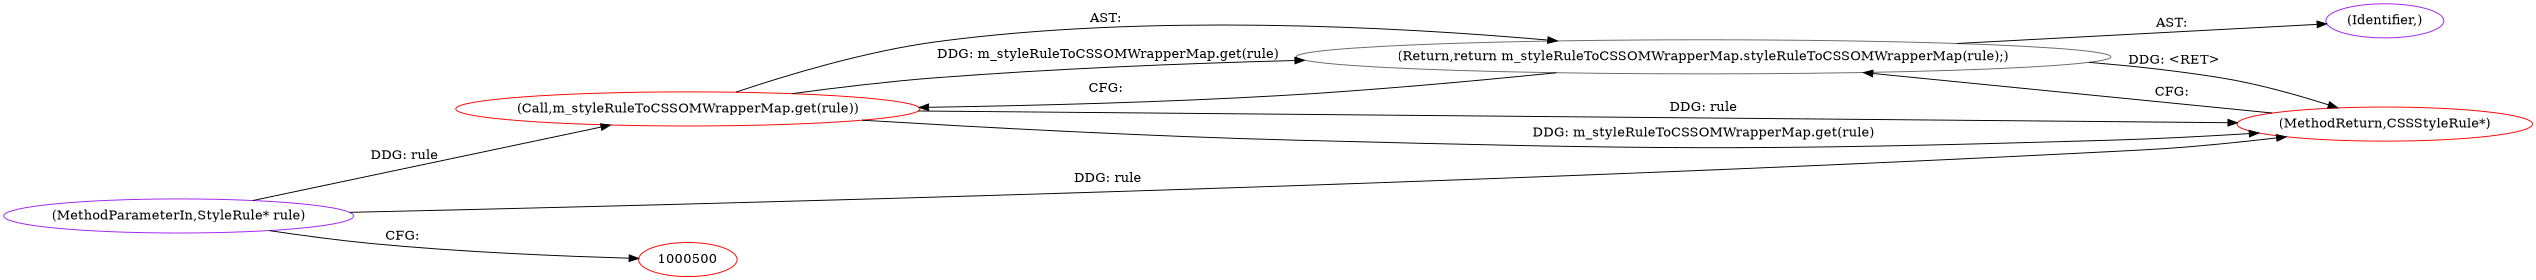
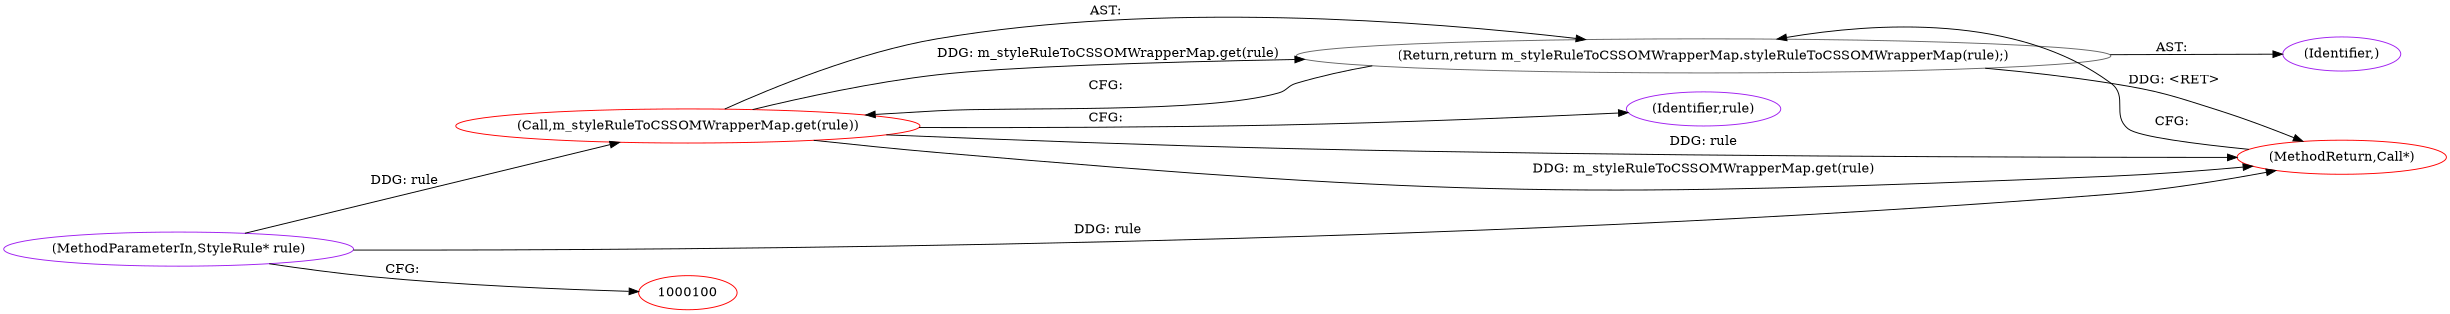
none -> (1704, 109)
(2385, 124) -> (2342, 157)
(688, 260) -> (688, 293)
